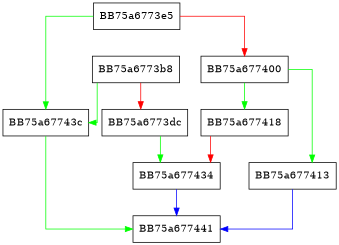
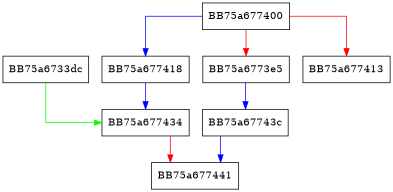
(228, 16) -> (246, 39)
(46, 35) -> (245, 92)
(136, 69) -> none
(245, 92) -> (158, 16)
(312, 100) -> (334, 16)
(145, 123) -> (46, 69)
(211, 145) -> (146, 92)
(177, 199) -> (170, 145)
(46, 222) -> (221, 145)
(280, 229) -> none
